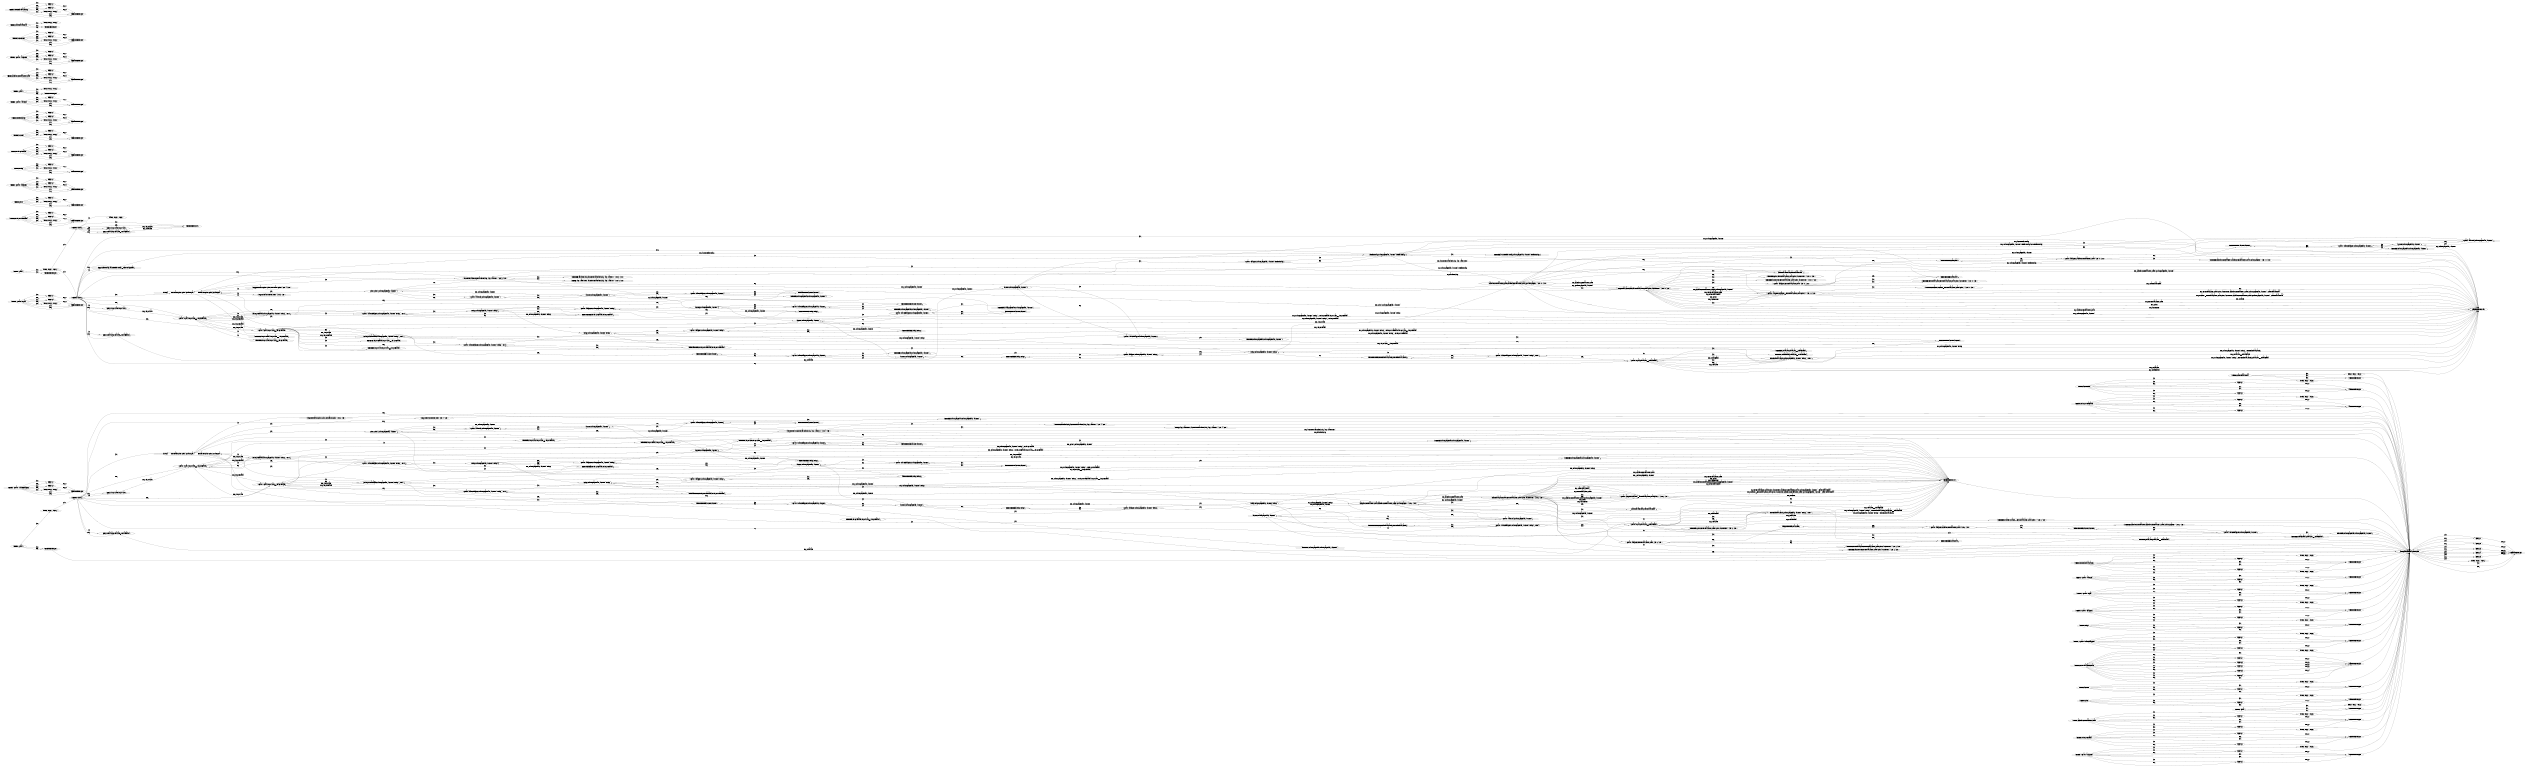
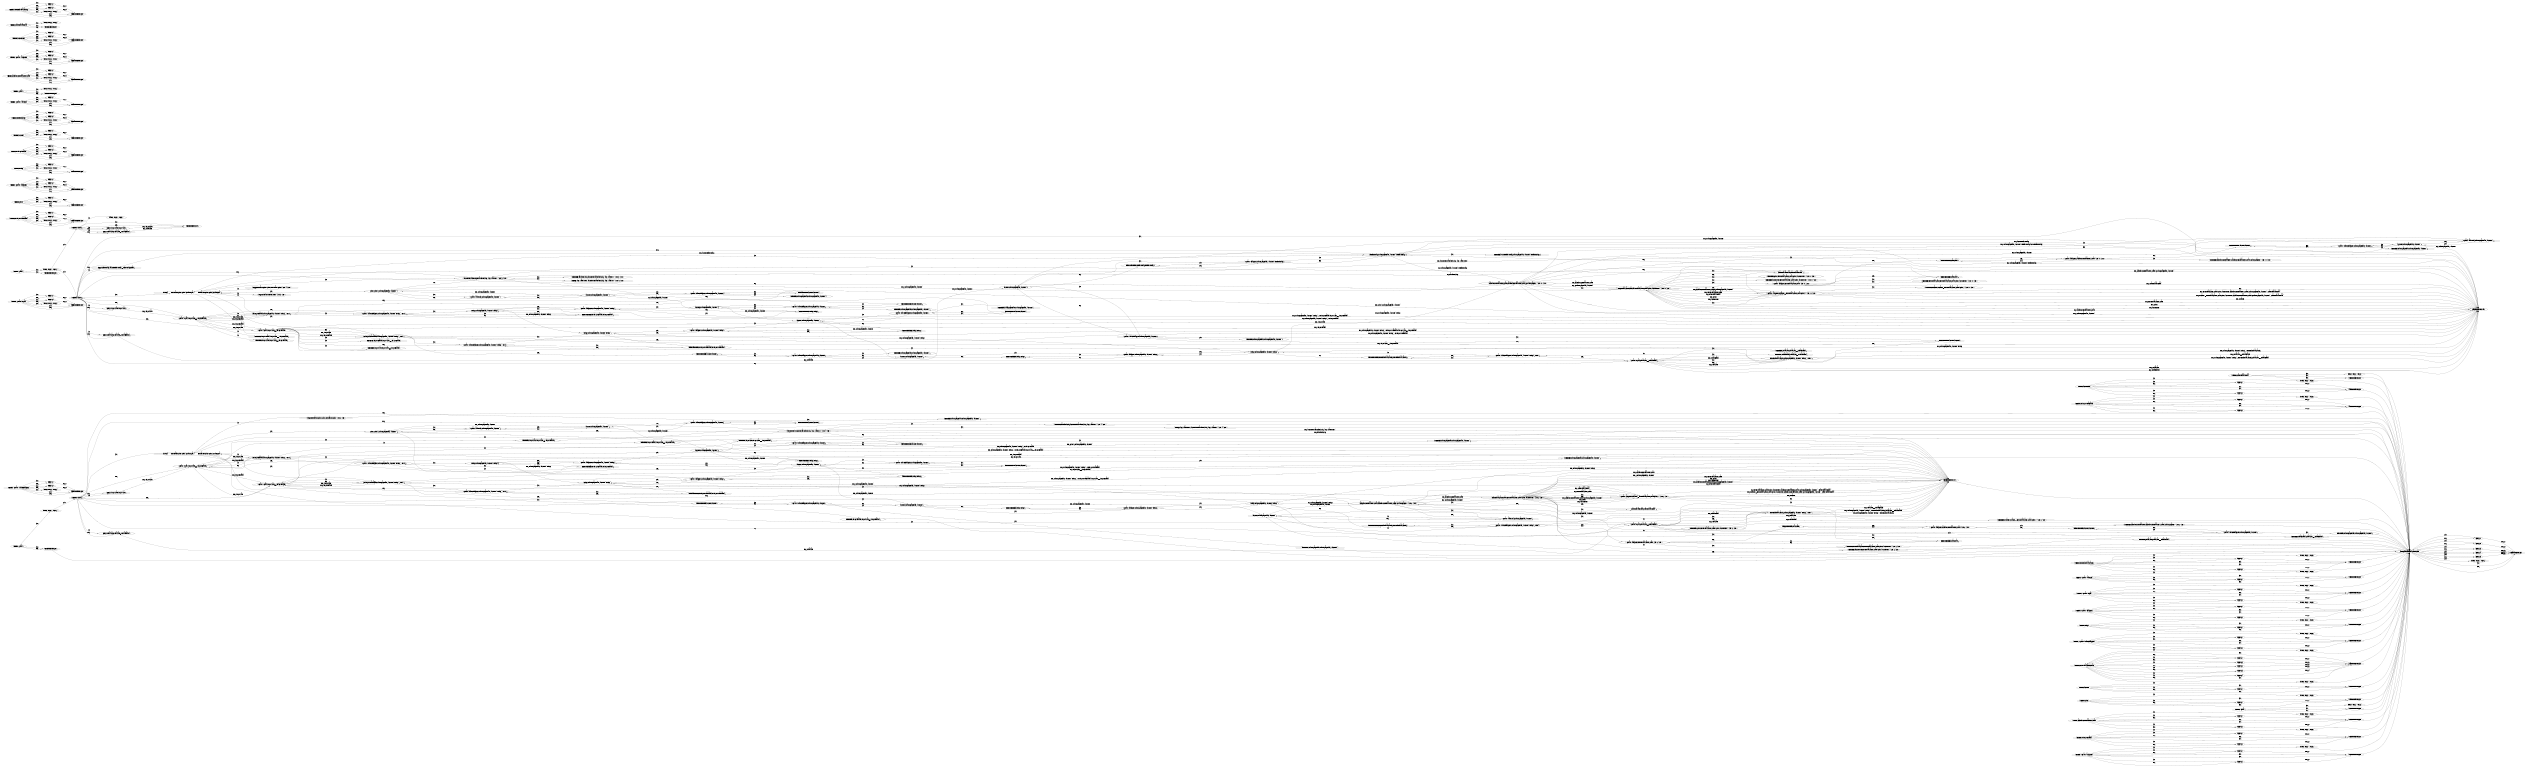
none -> (1140, 266)
(434, 418) -> none
